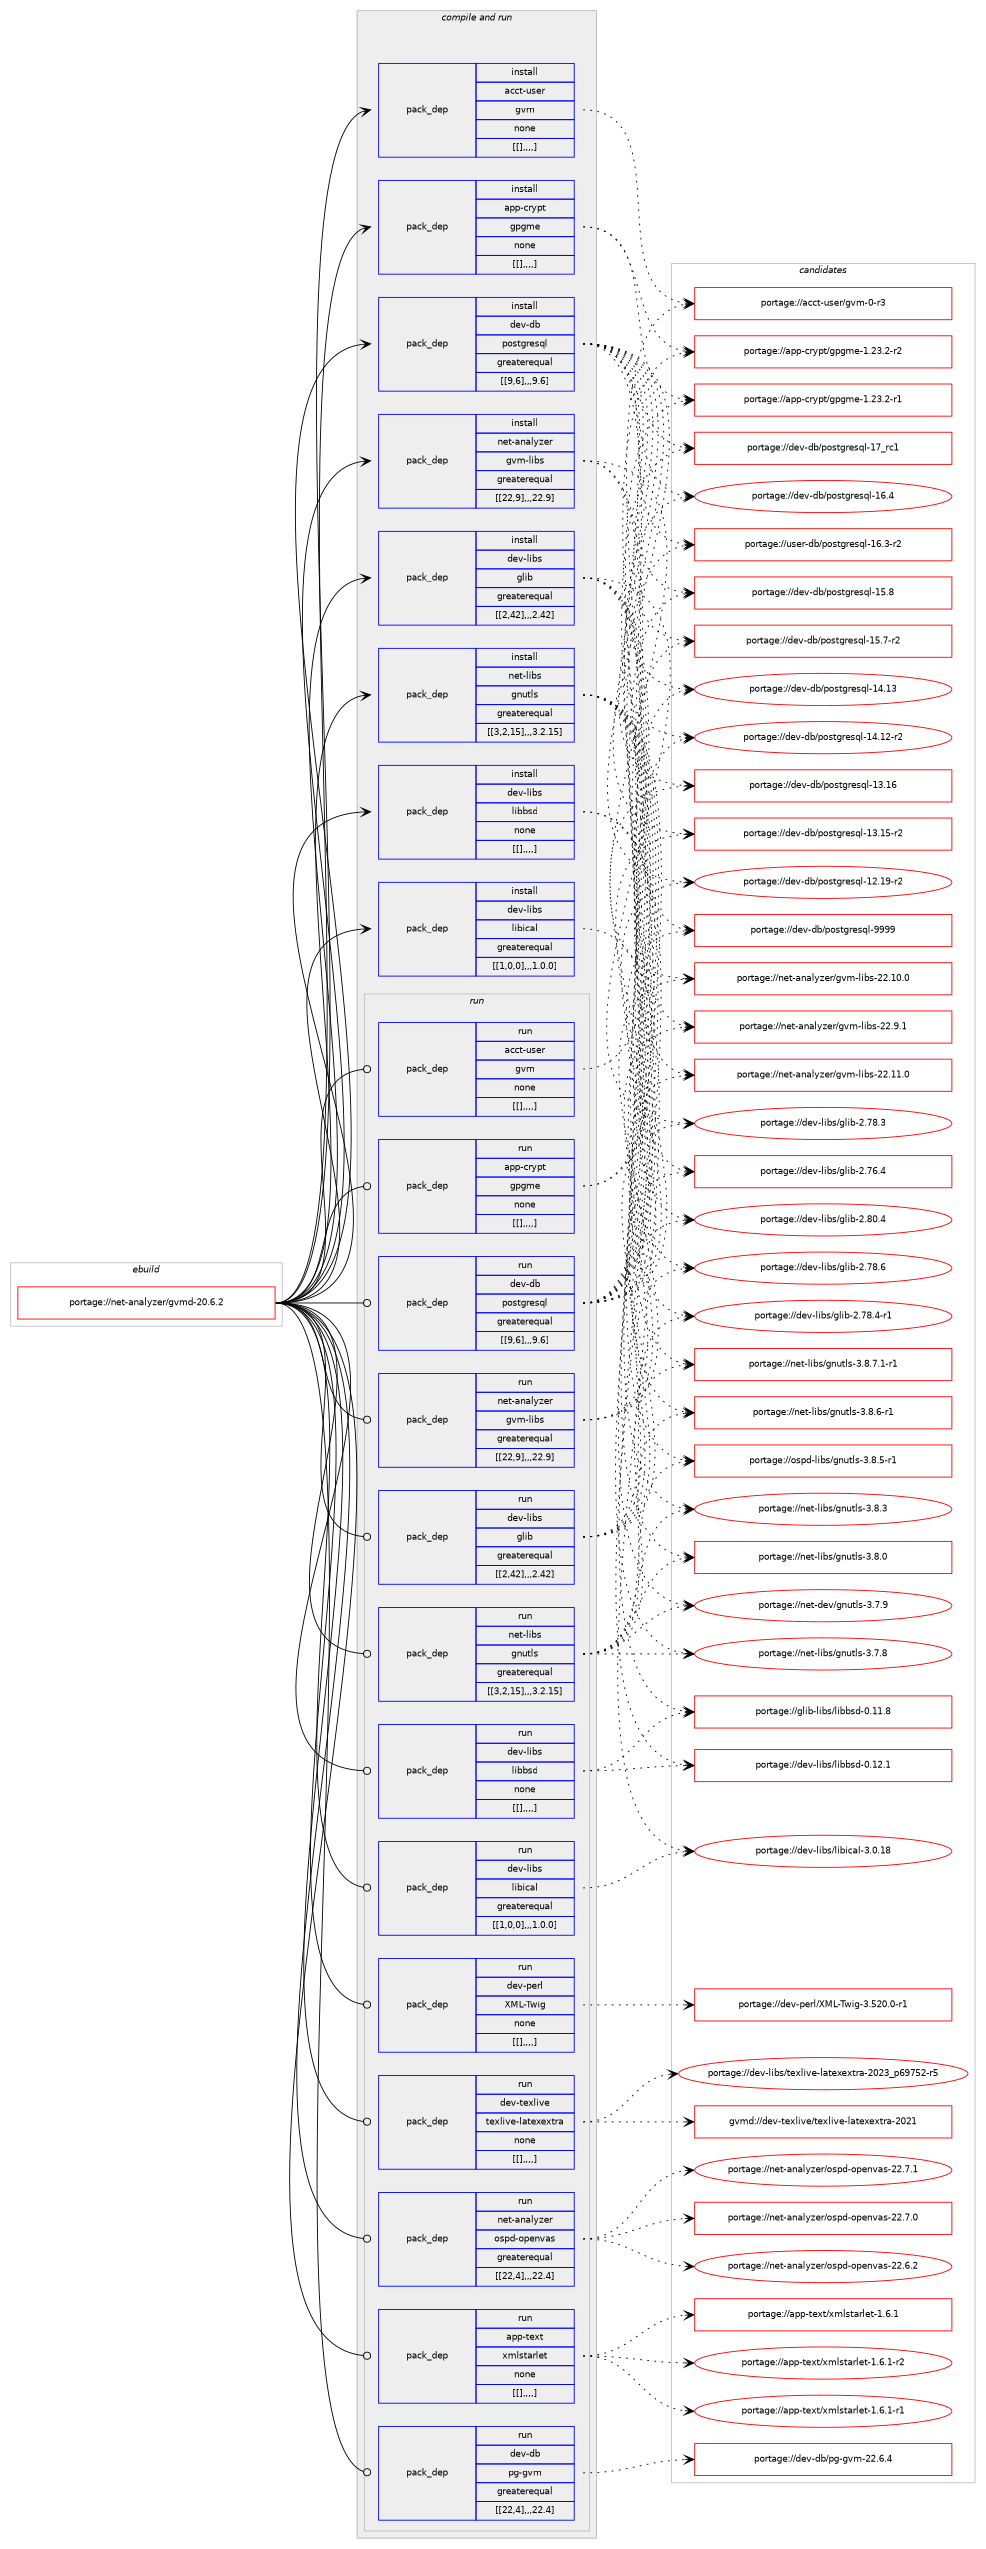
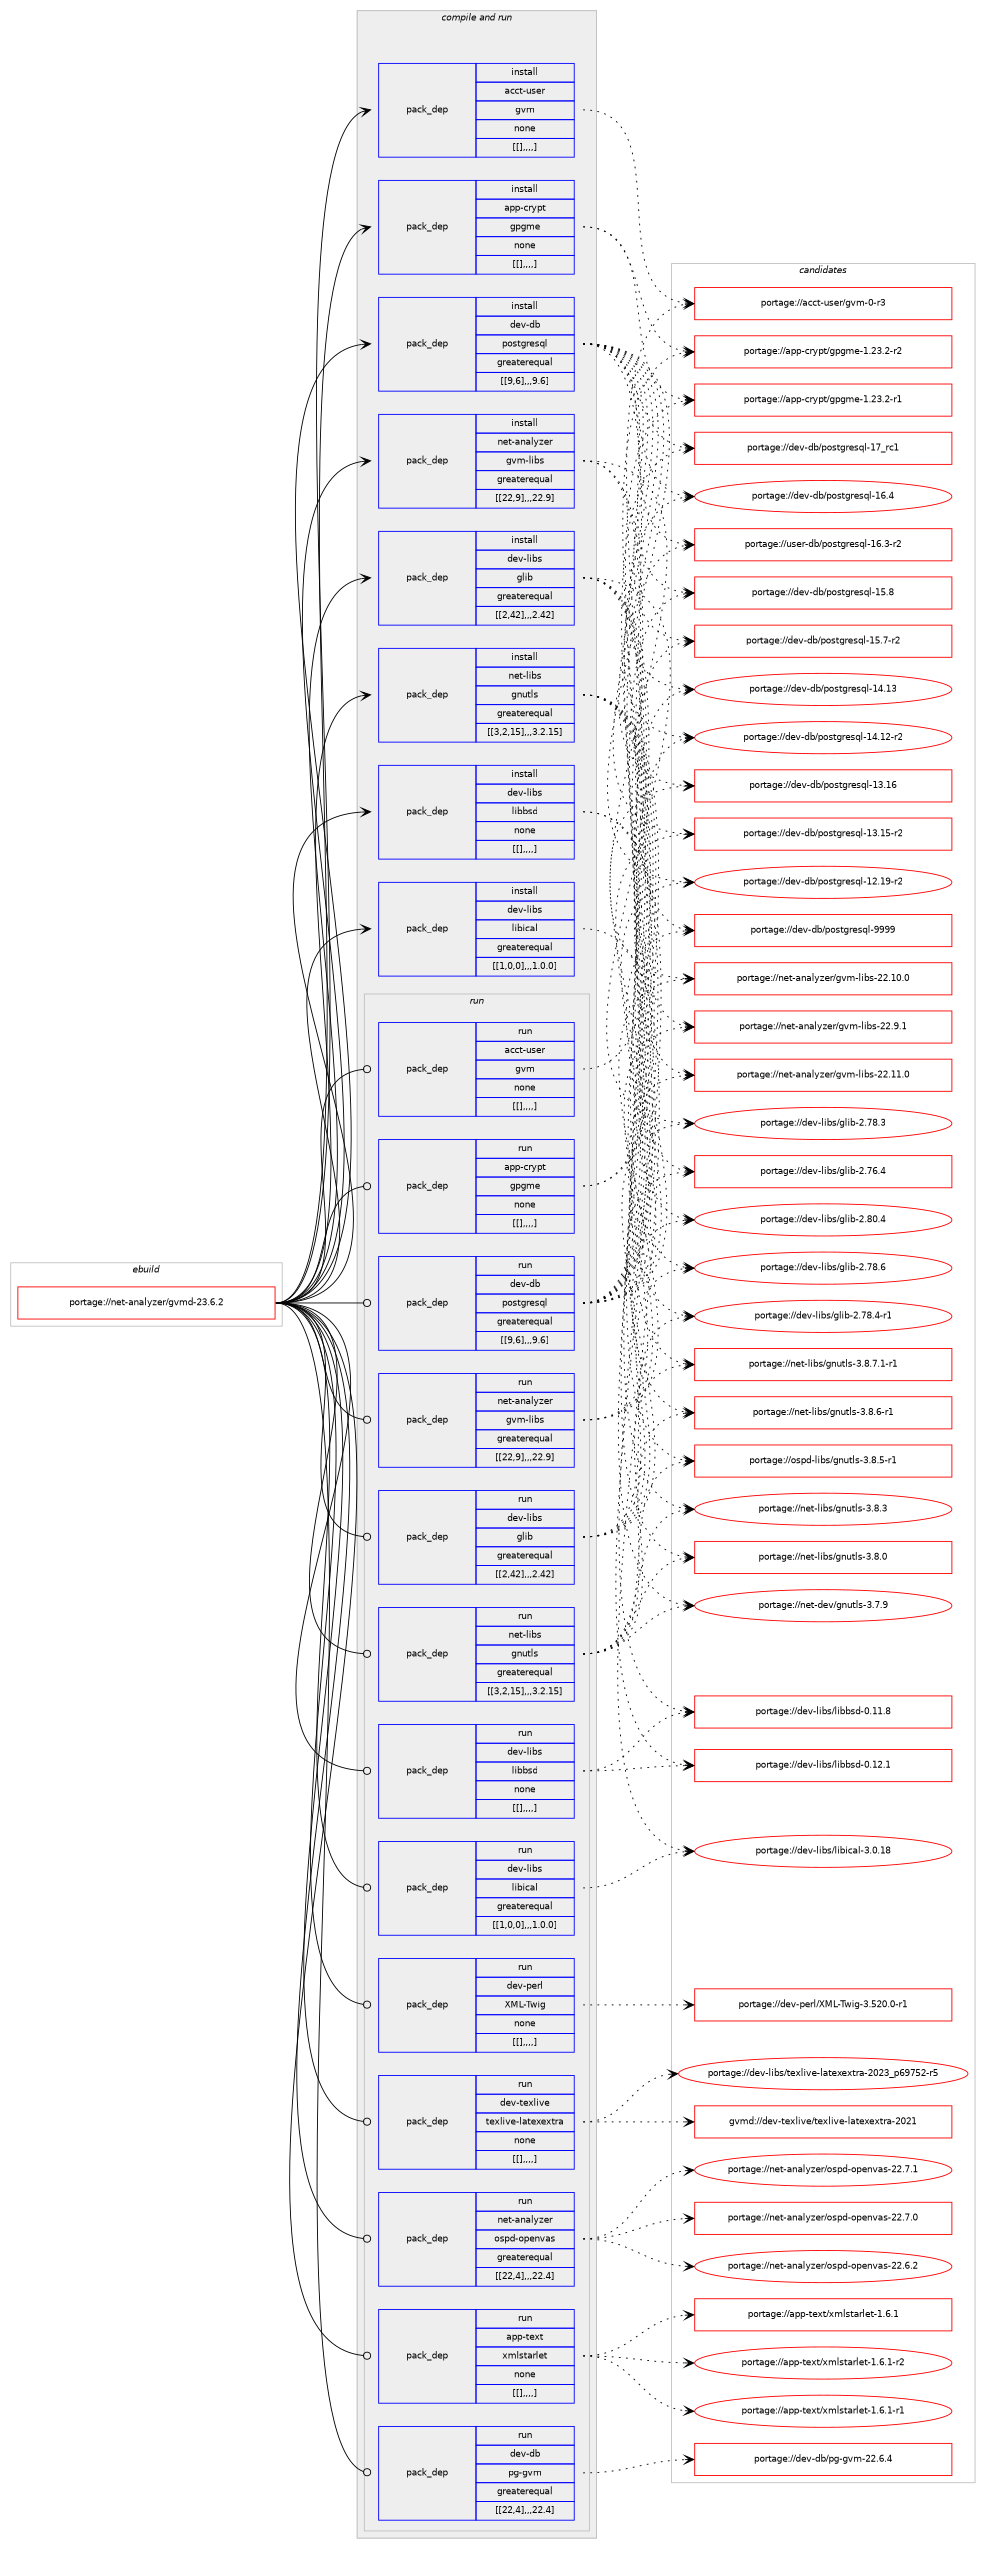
(146, 1303) -> (146, 1303)
(823, 1654) -> none
(823, 1712) -> (823, 1712)
